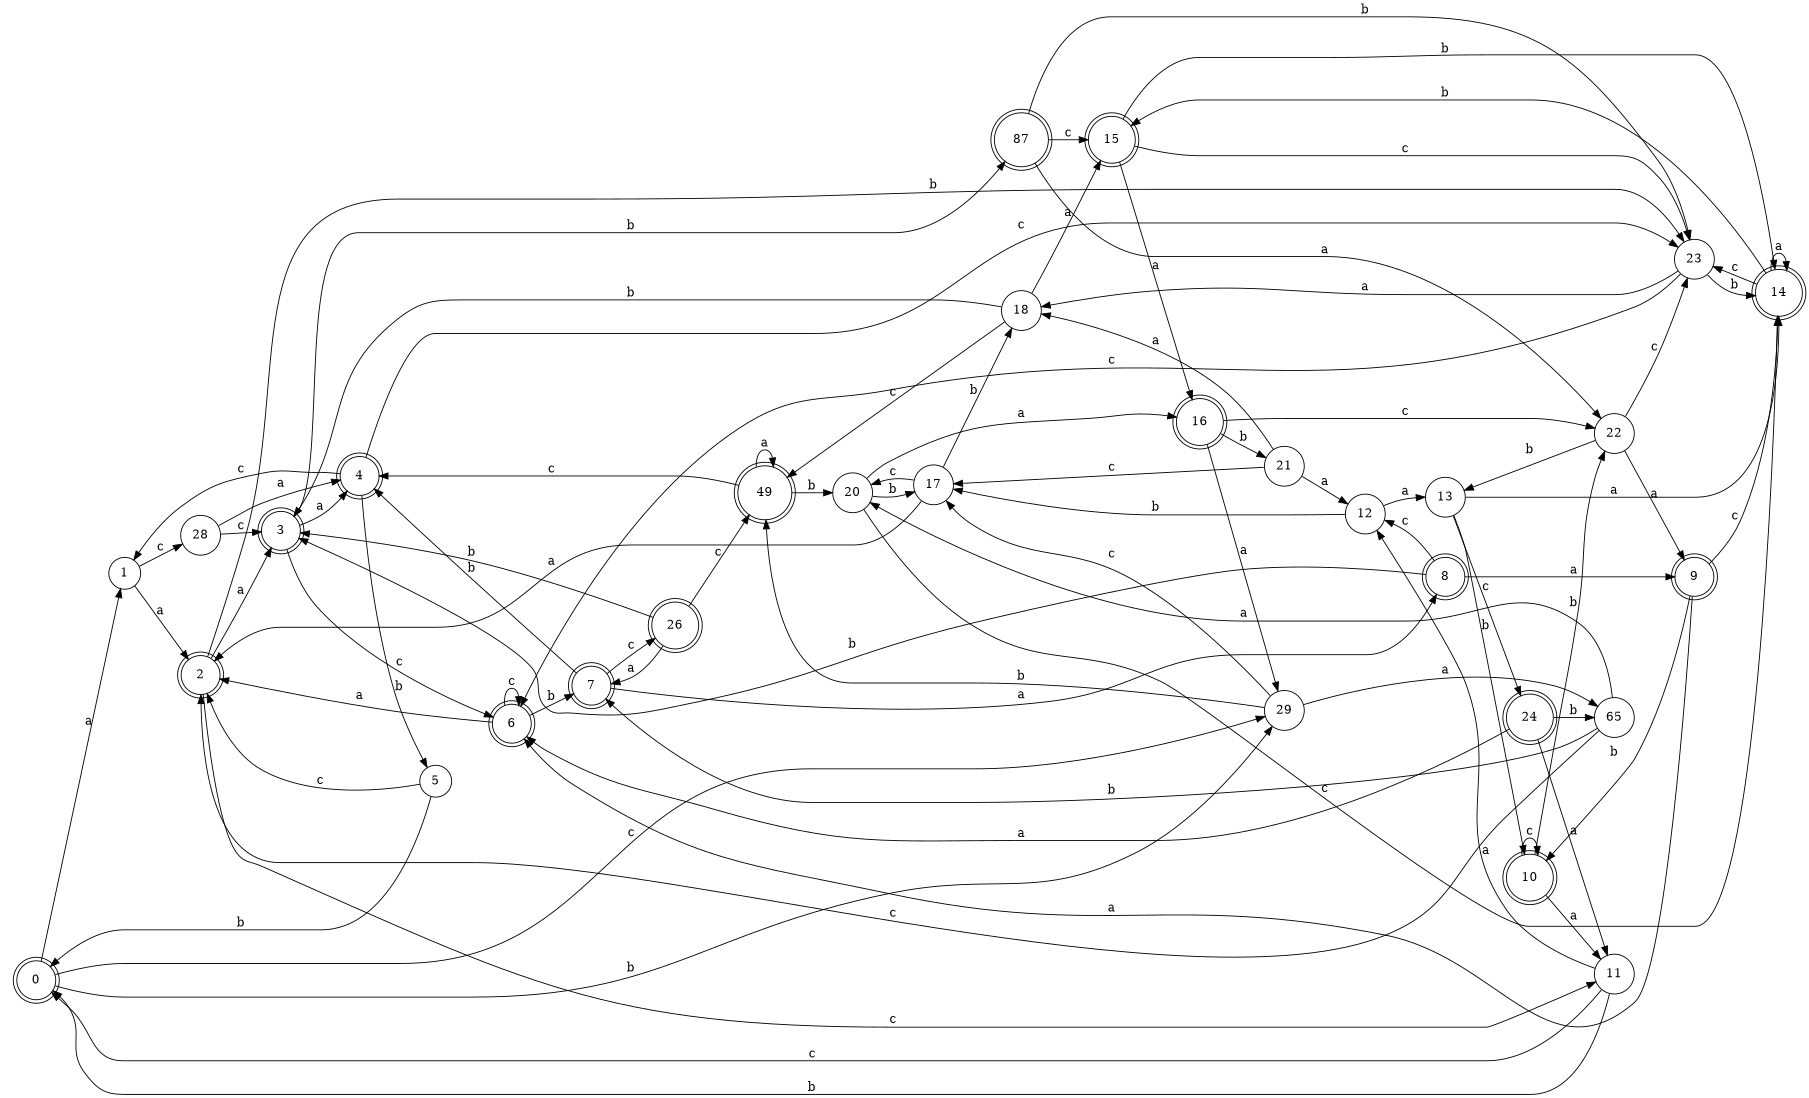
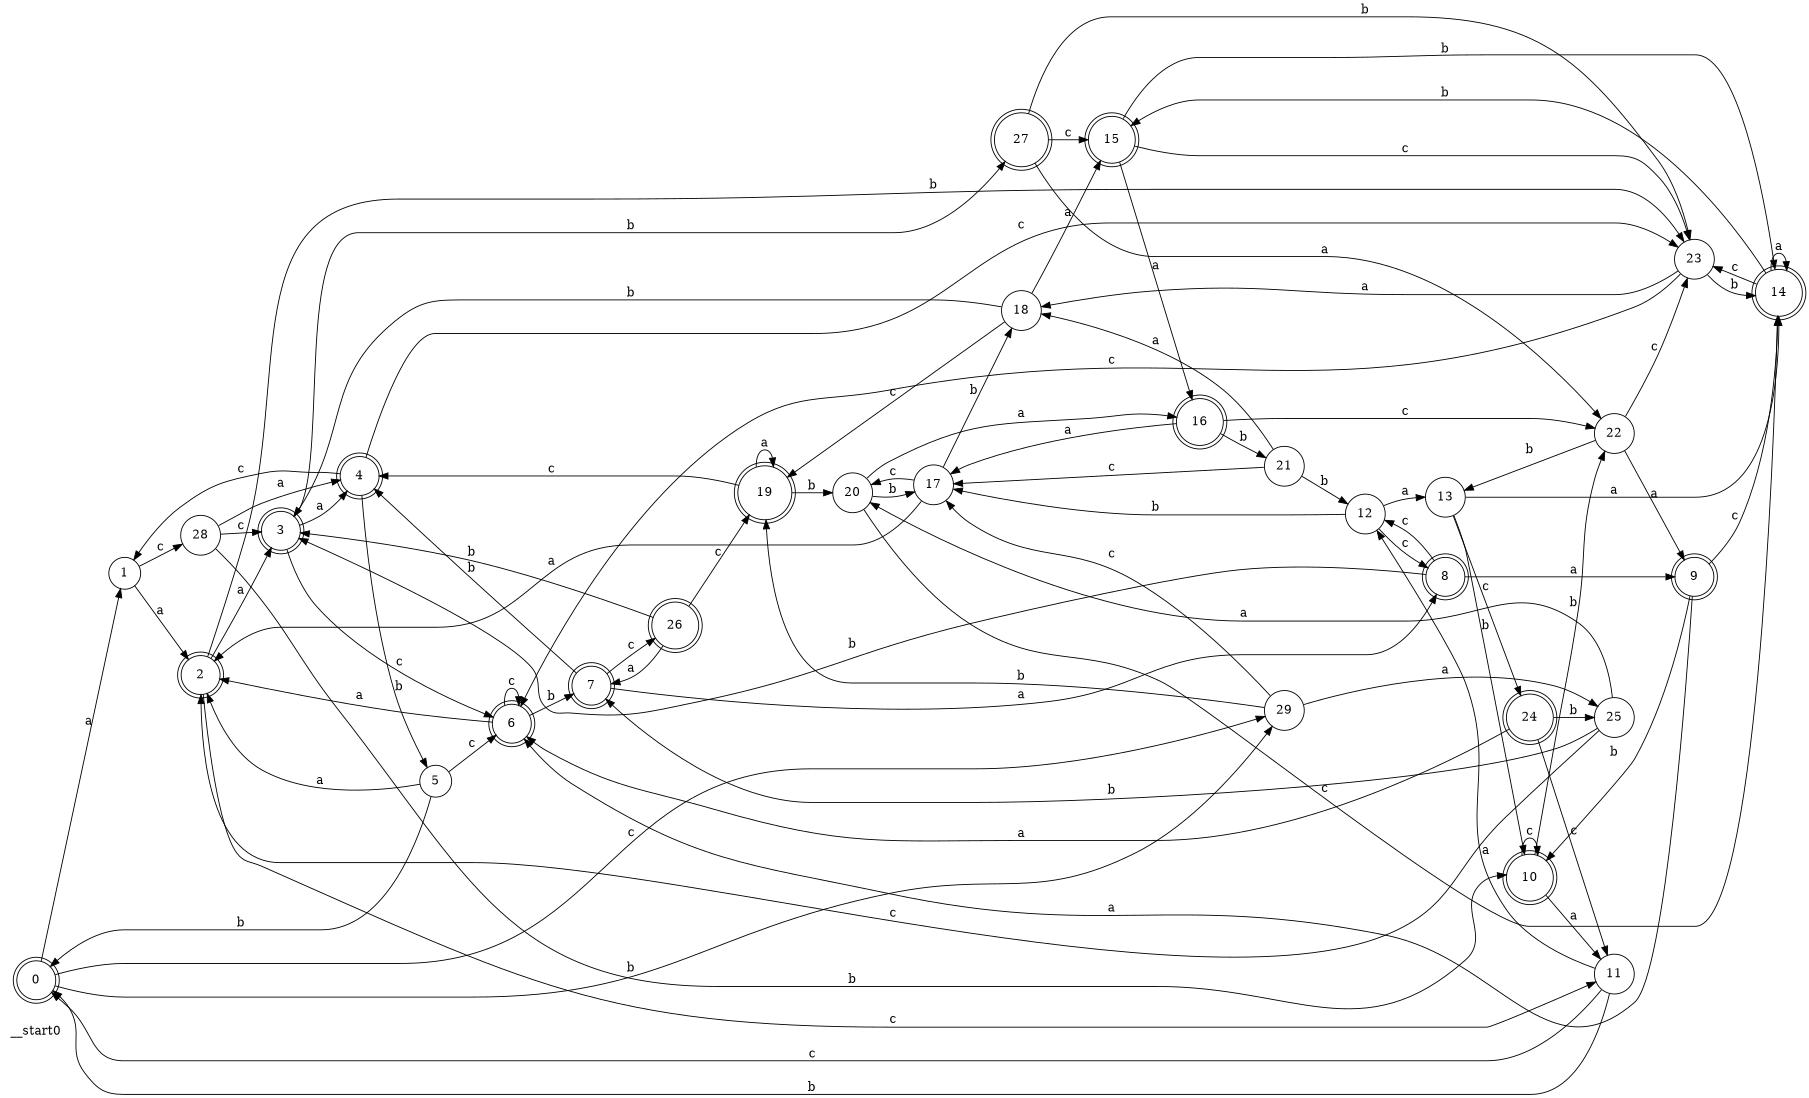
(1021, 140) -> (1021, 140)
(1325, 482) -> (1325, 482)
(765, 493) -> (765, 493)
none -> (1398, 548)
(1241, 564) -> (1066, 439)
(1614, 718) -> (1614, 718)
none -> (469, 756)
(320, 781) -> (320, 781)
(1574, 831) -> (1574, 831)
none -> (800, 986)
none -> (36, 1032)
